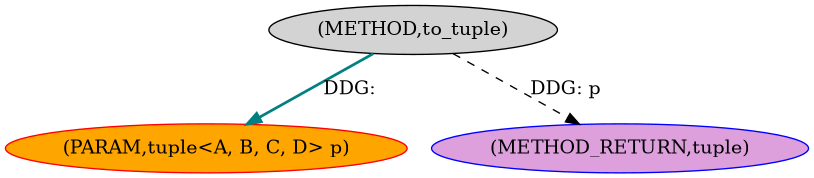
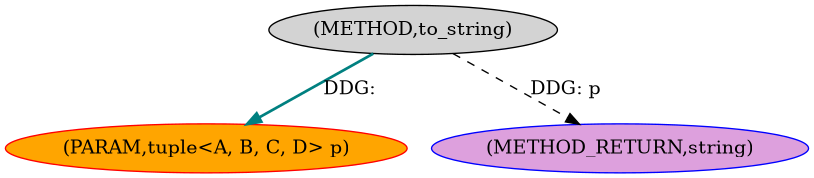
(413, 30) -> (413, 30)
(620, 148) -> (620, 148)
